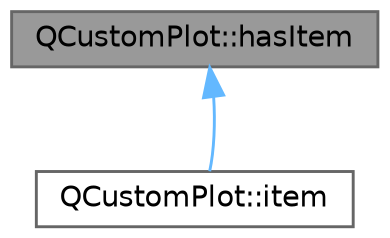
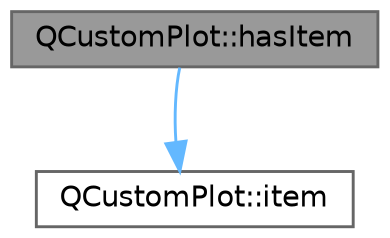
(214, 134) -> (175, 105)
